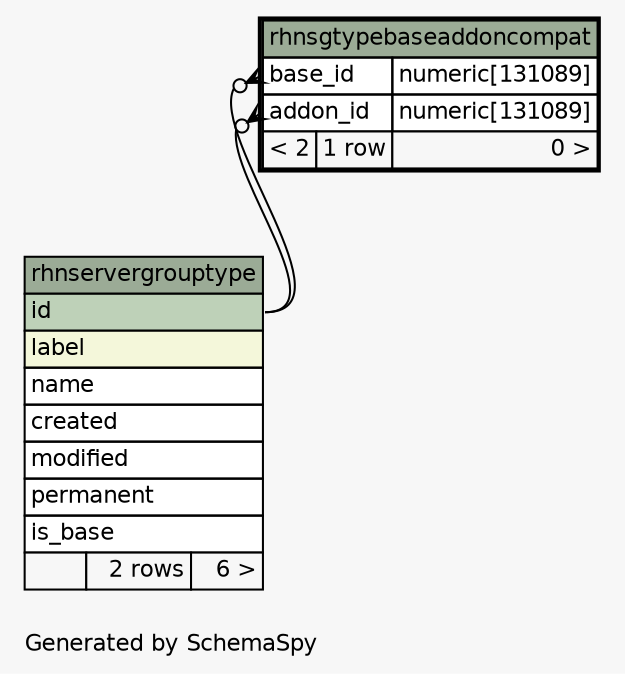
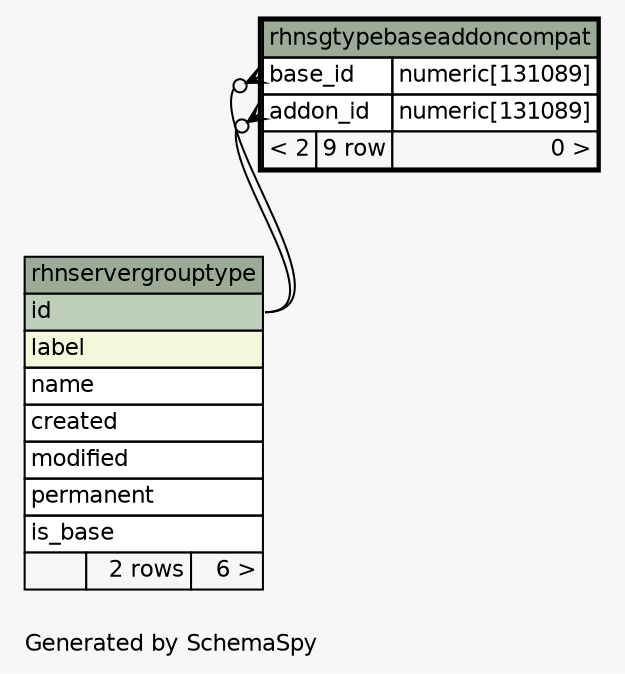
(354, 149) -> (354, 149)
